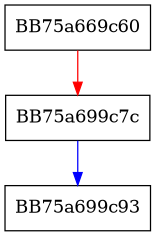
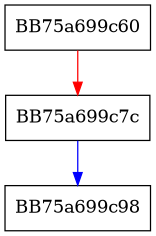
(78, 28) -> (78, 28)
(78, 208) -> (78, 208)
